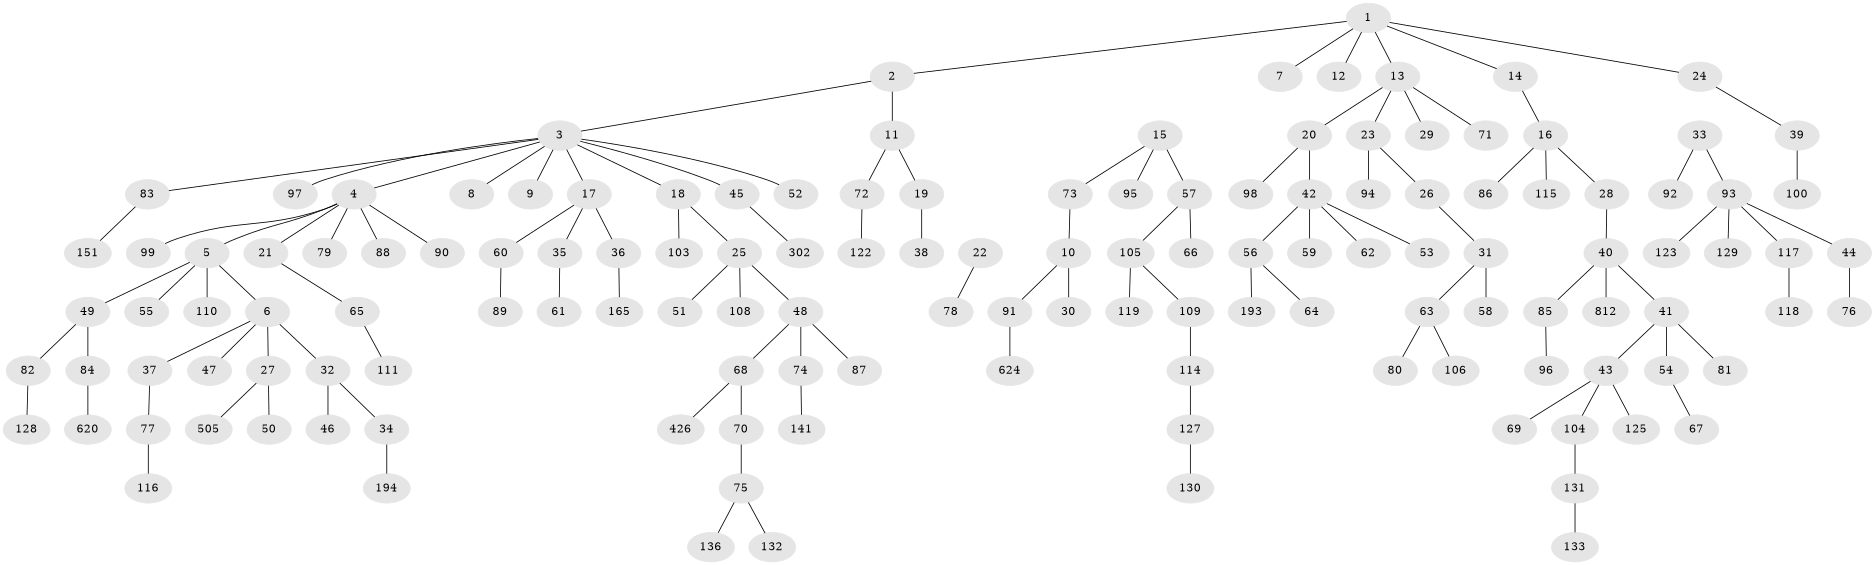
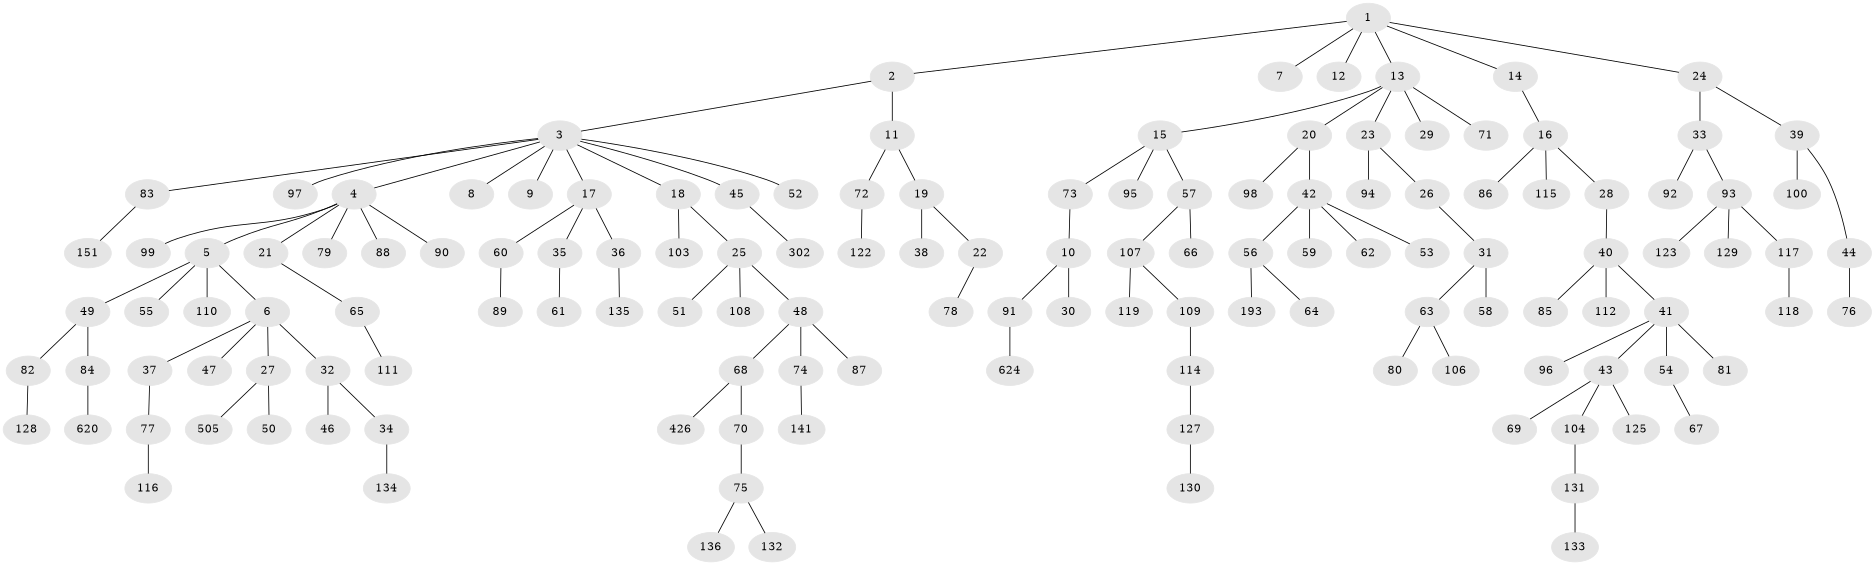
none -> (1700, 106)
none -> (1282, 114)
none -> (951, 224)
(1789, 224) -> (1833, 191)
(1131, 253) -> (1131, 253)
(620, 312) -> (620, 312)
(1606, 312) -> (1606, 312)
(1546, 341) -> (1606, 341)
(387, 488) -> (387, 488)
